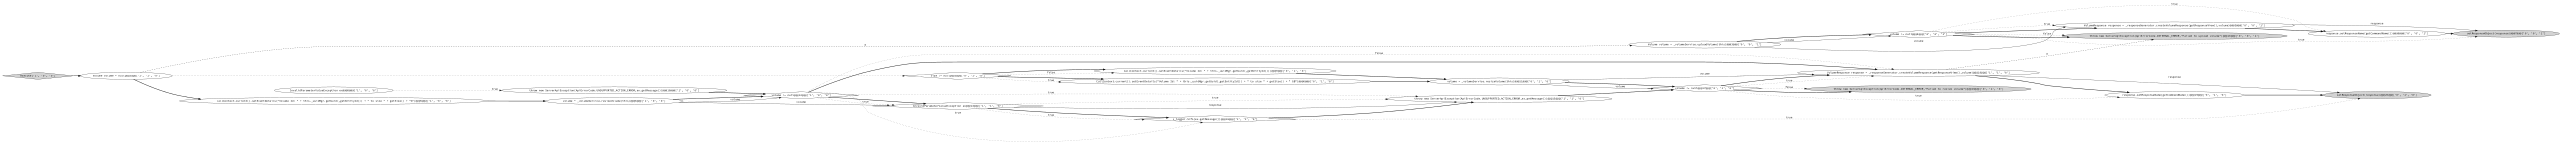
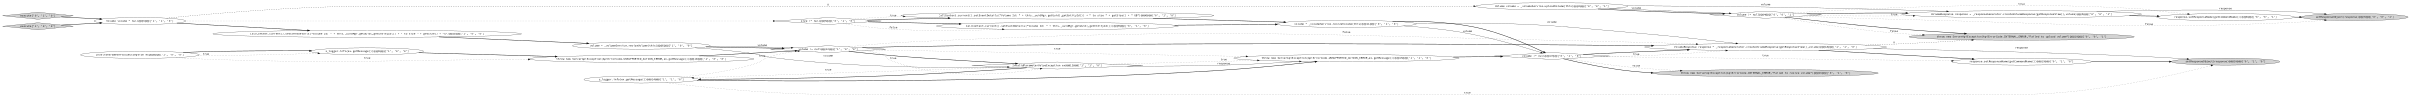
none -> (38, 16)
(2301, 40) -> (2149, 24)
none -> (367, 51)
(1215, 119) -> (641, 80)
(1006, 141) -> (741, 68)
